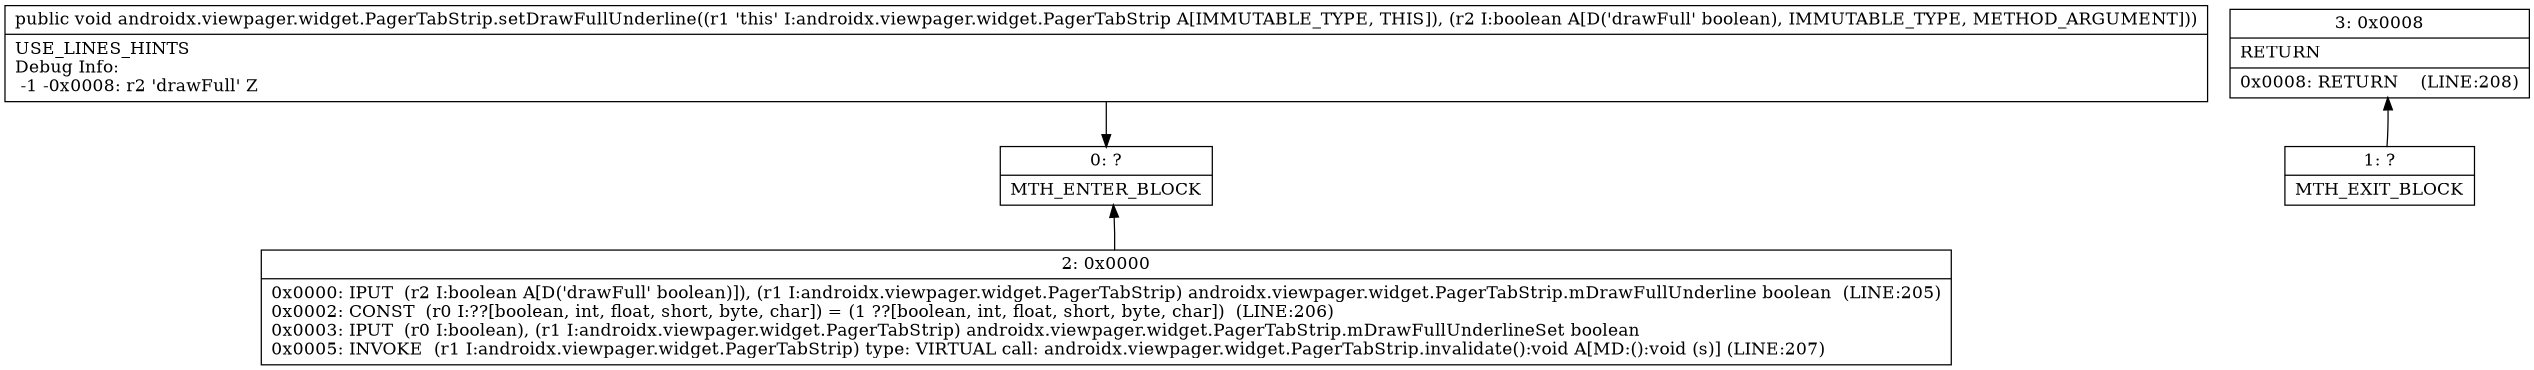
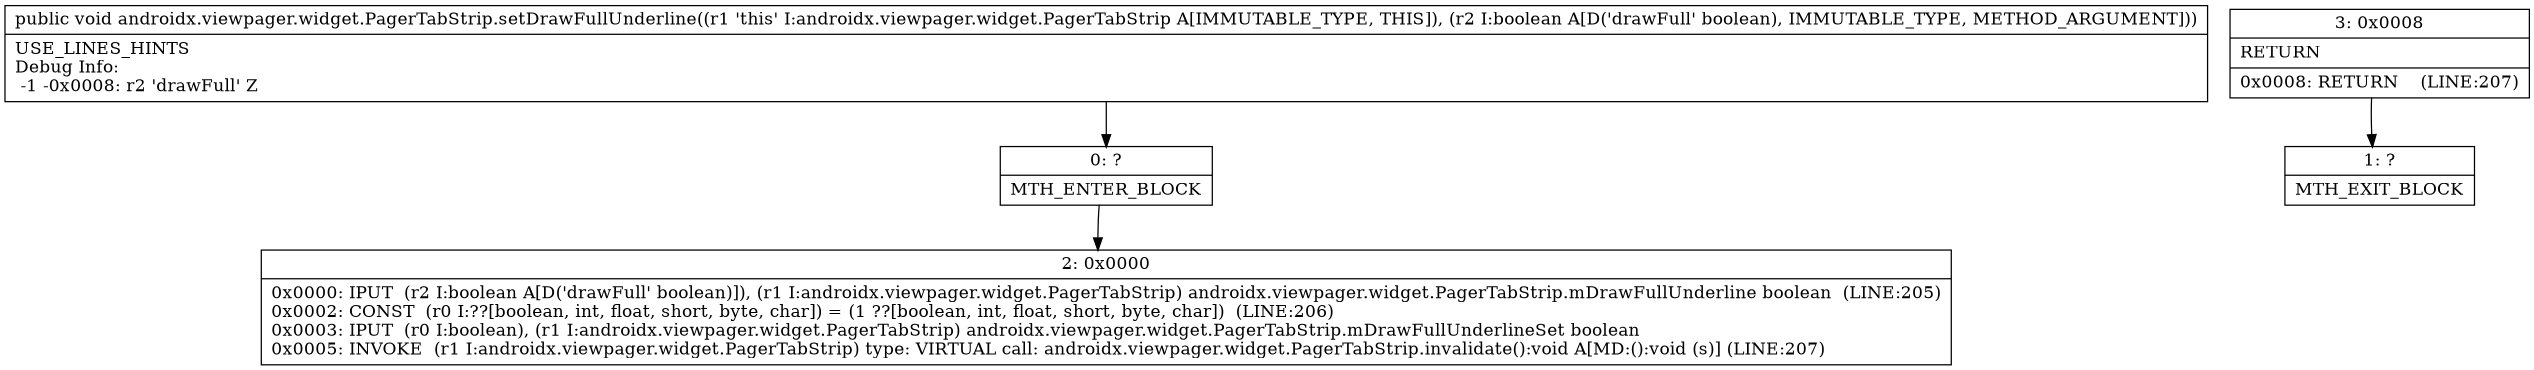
(2380, 82) -> (2380, 82)
(2388, 129) -> (2371, 116)
(1115, 234) -> (1098, 221)
